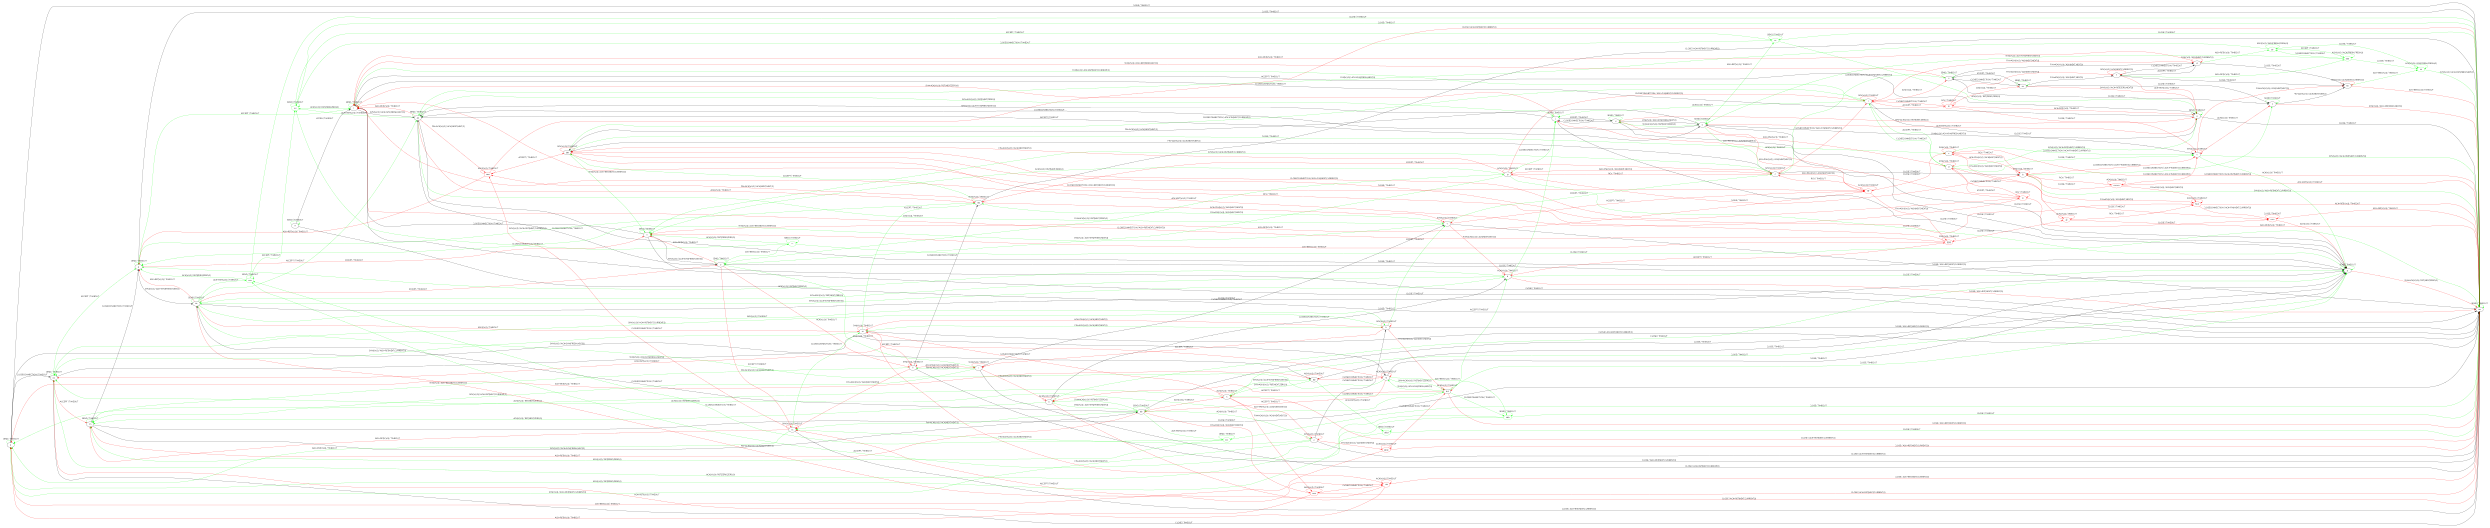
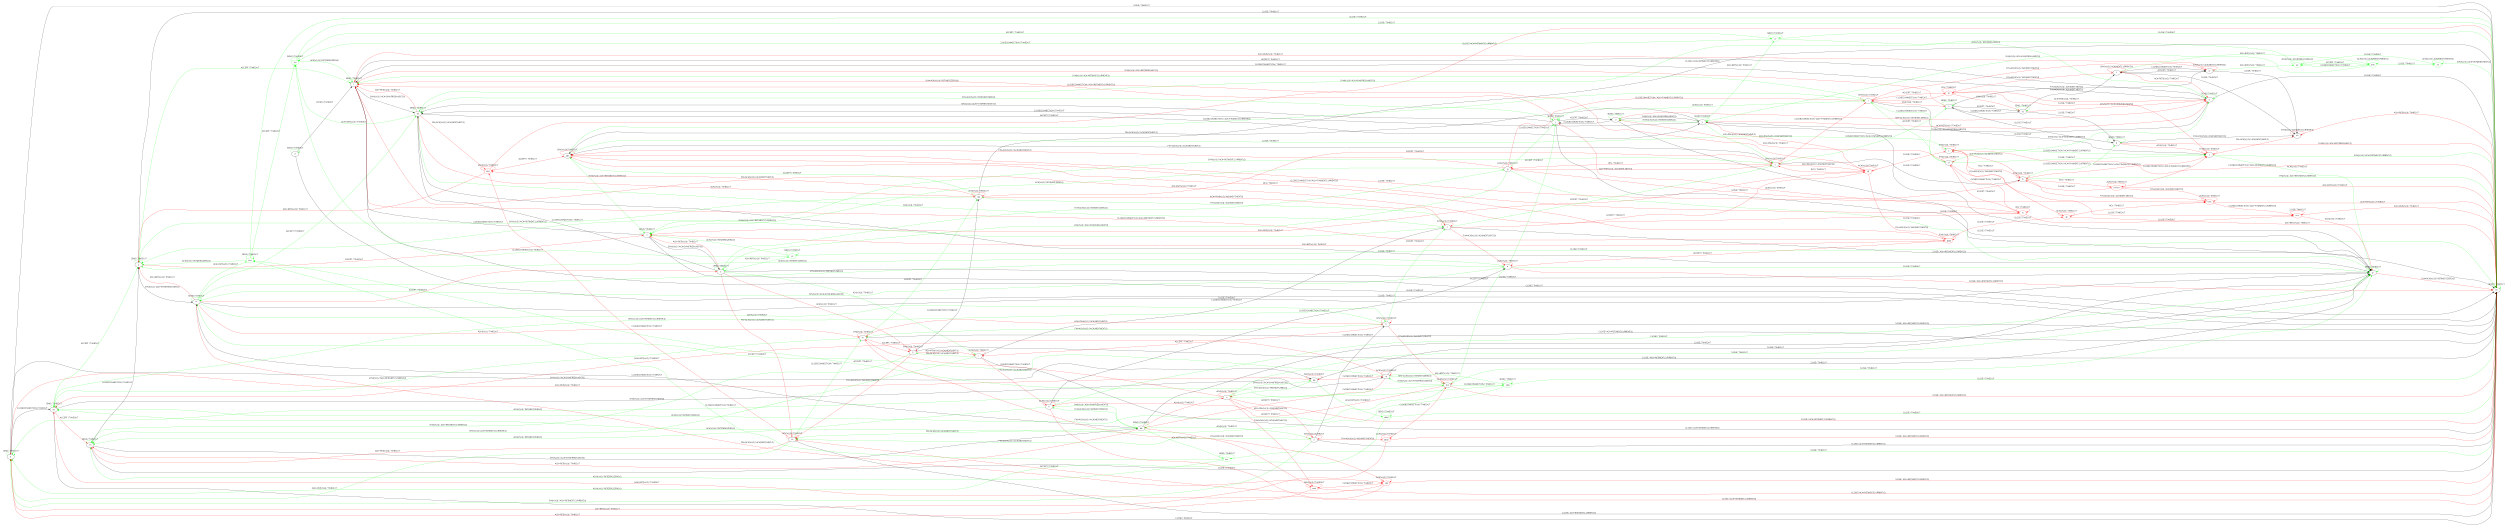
(2384, 78) -> none
(2234, 130) -> (2163, 148)
